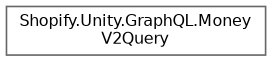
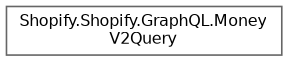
(136, 31) -> (144, 31)
